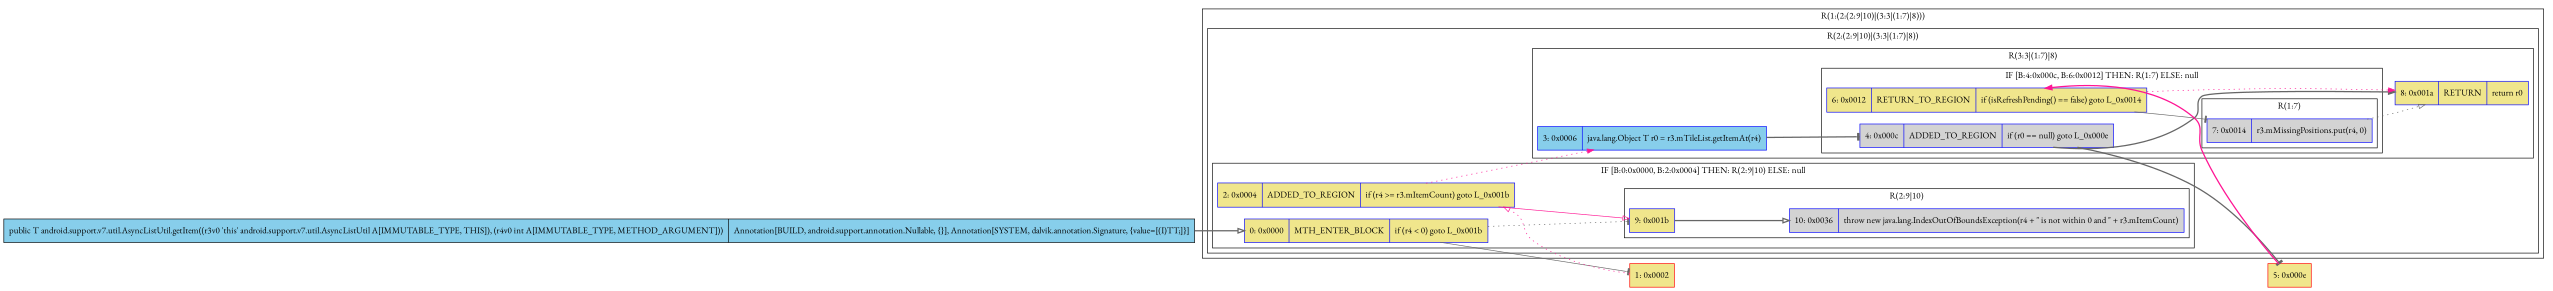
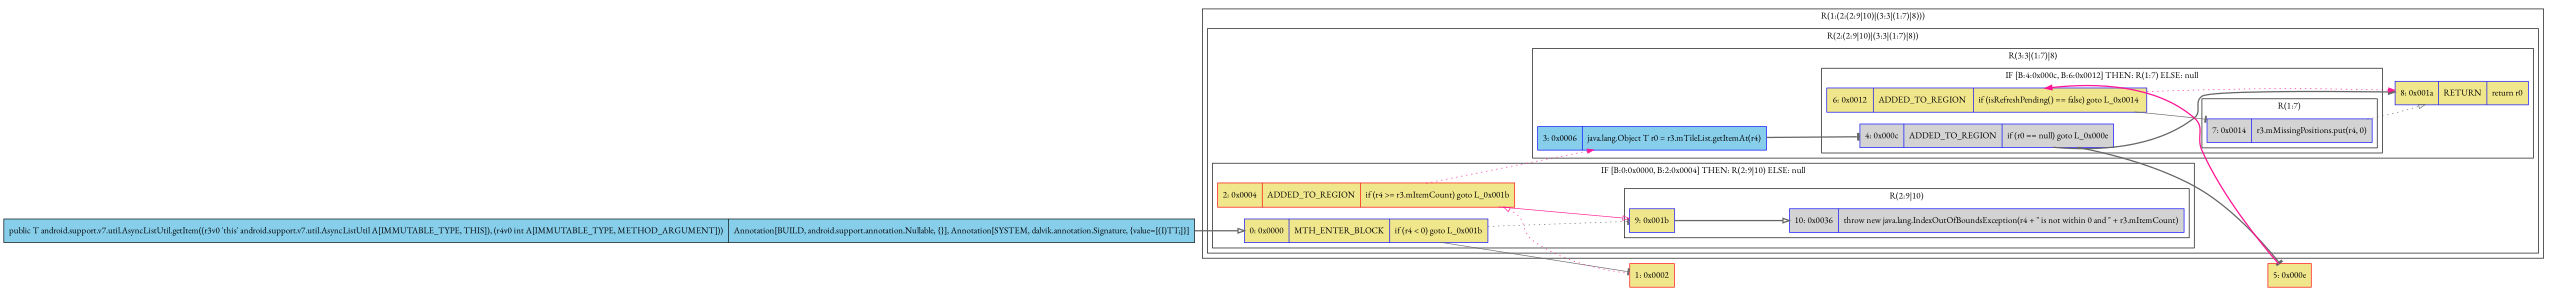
(1924, 100) -> (1922, 100)
(1366, 195) -> (1366, 195)
